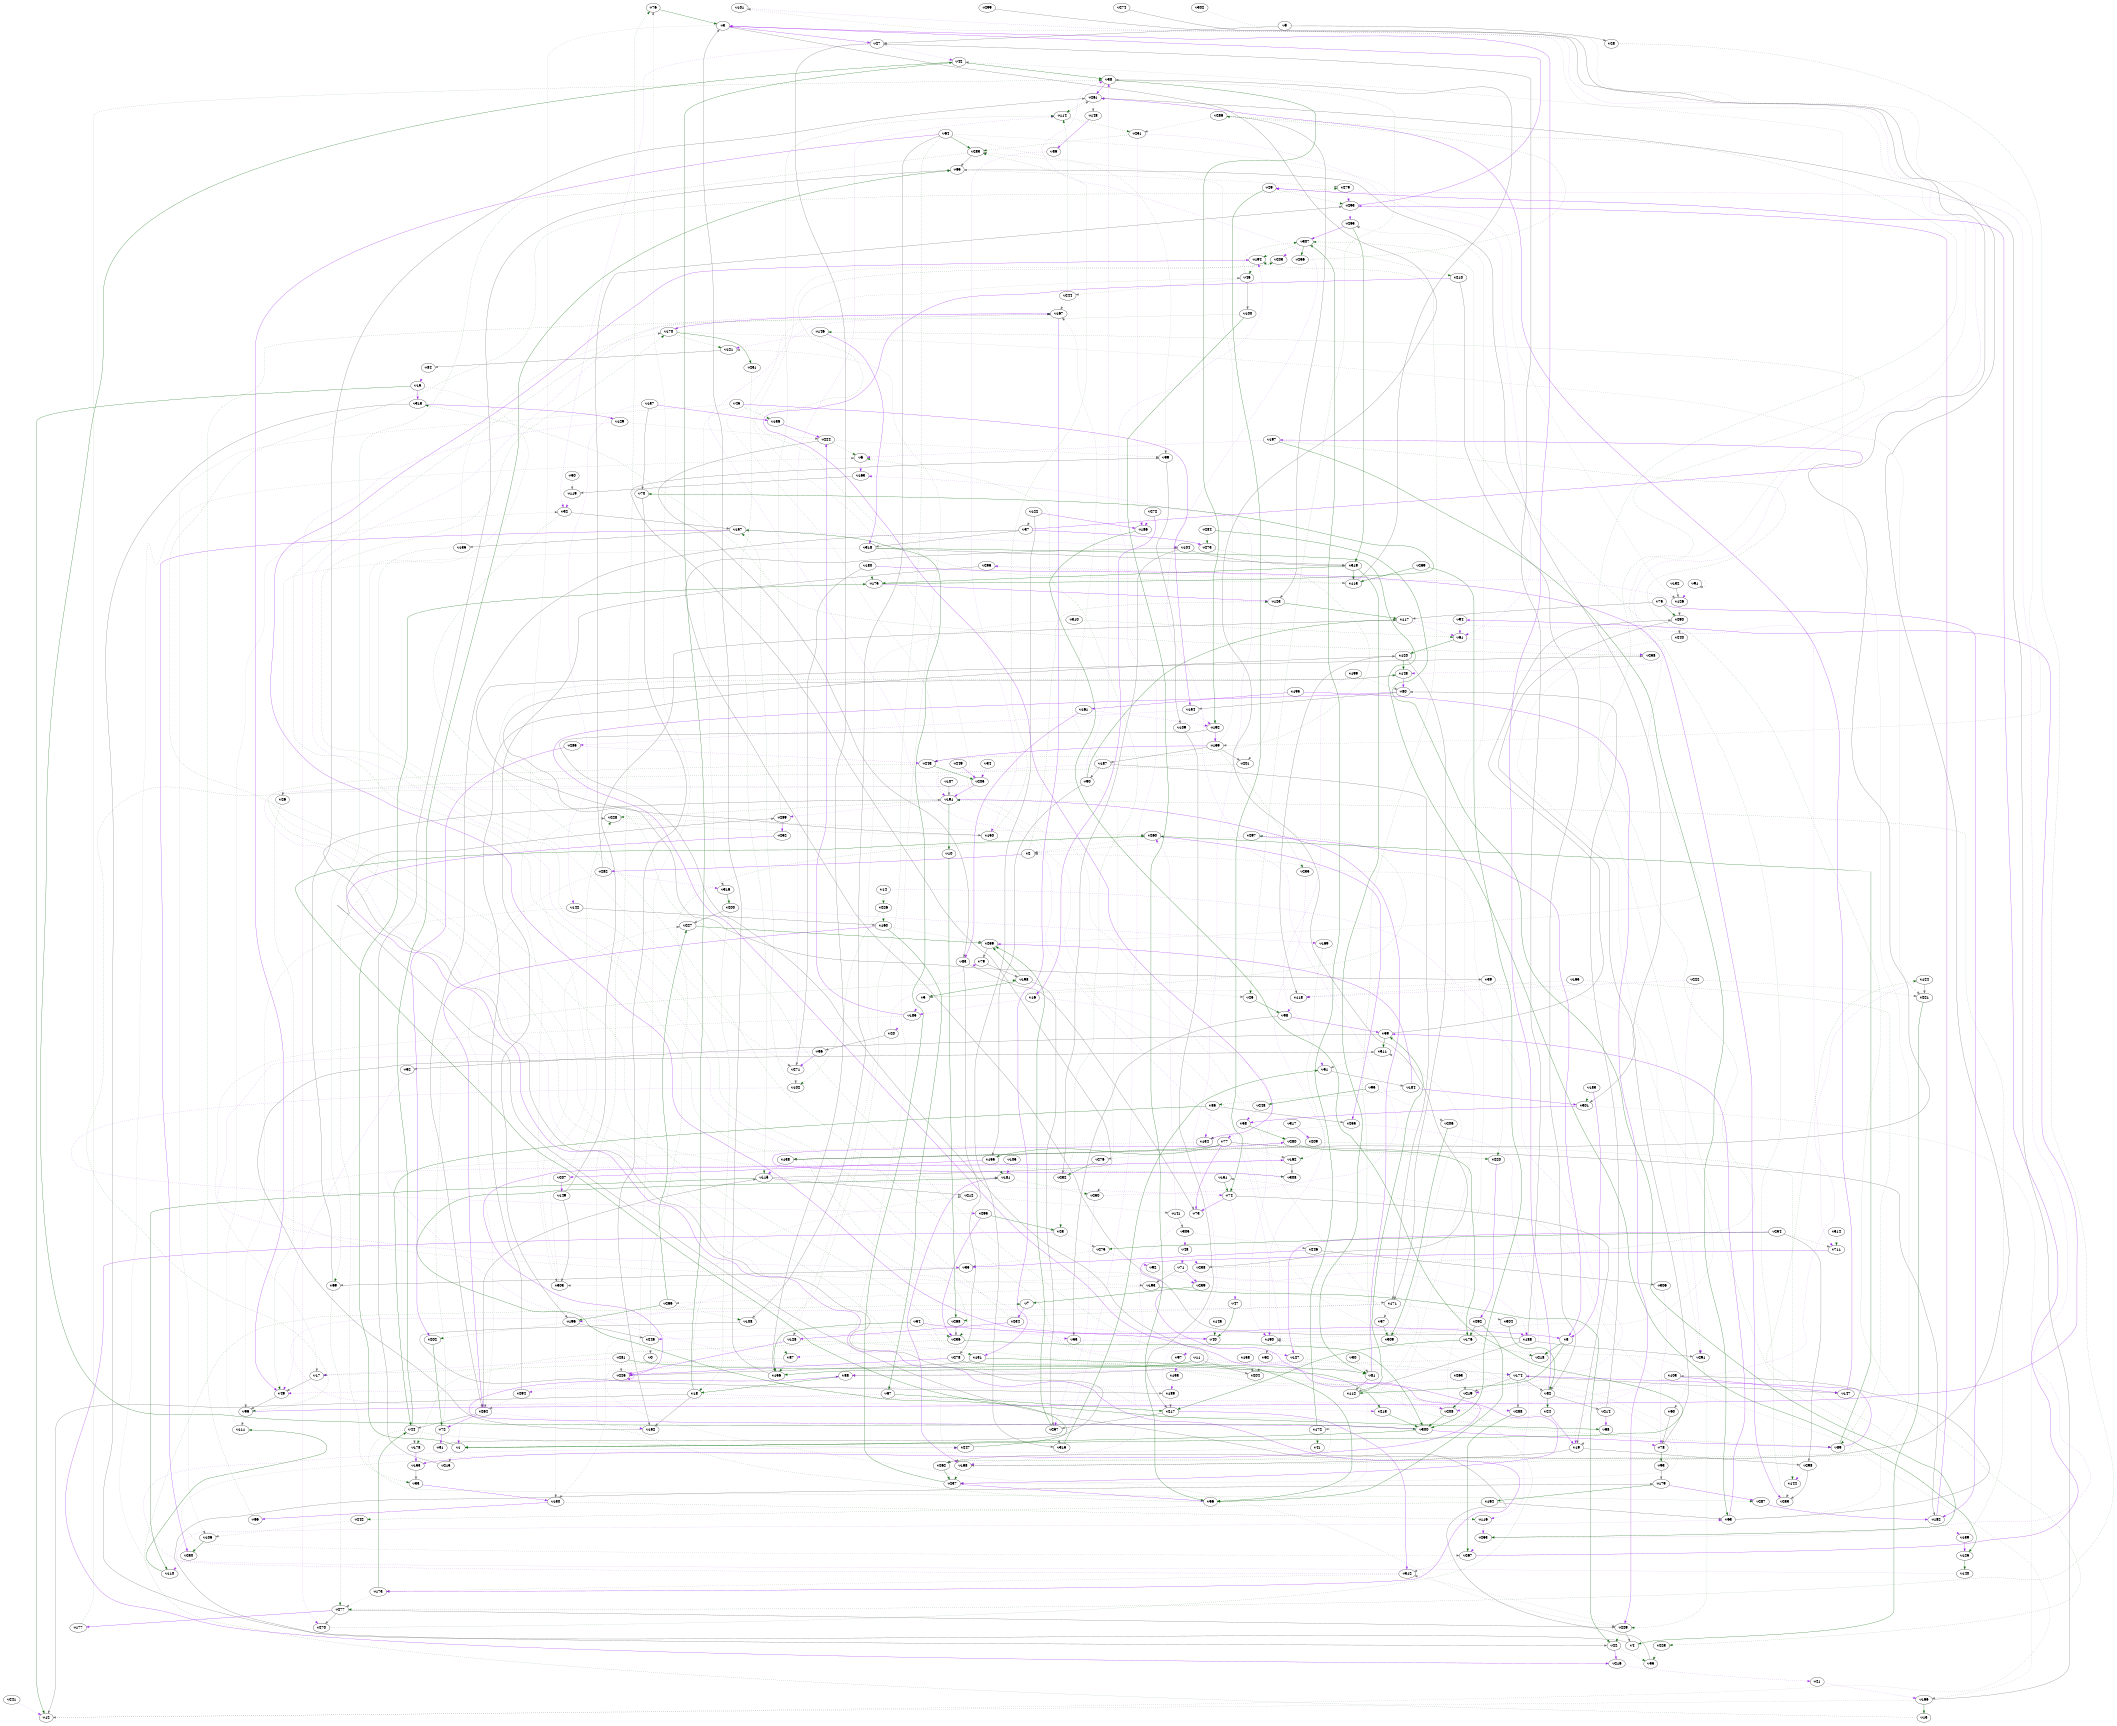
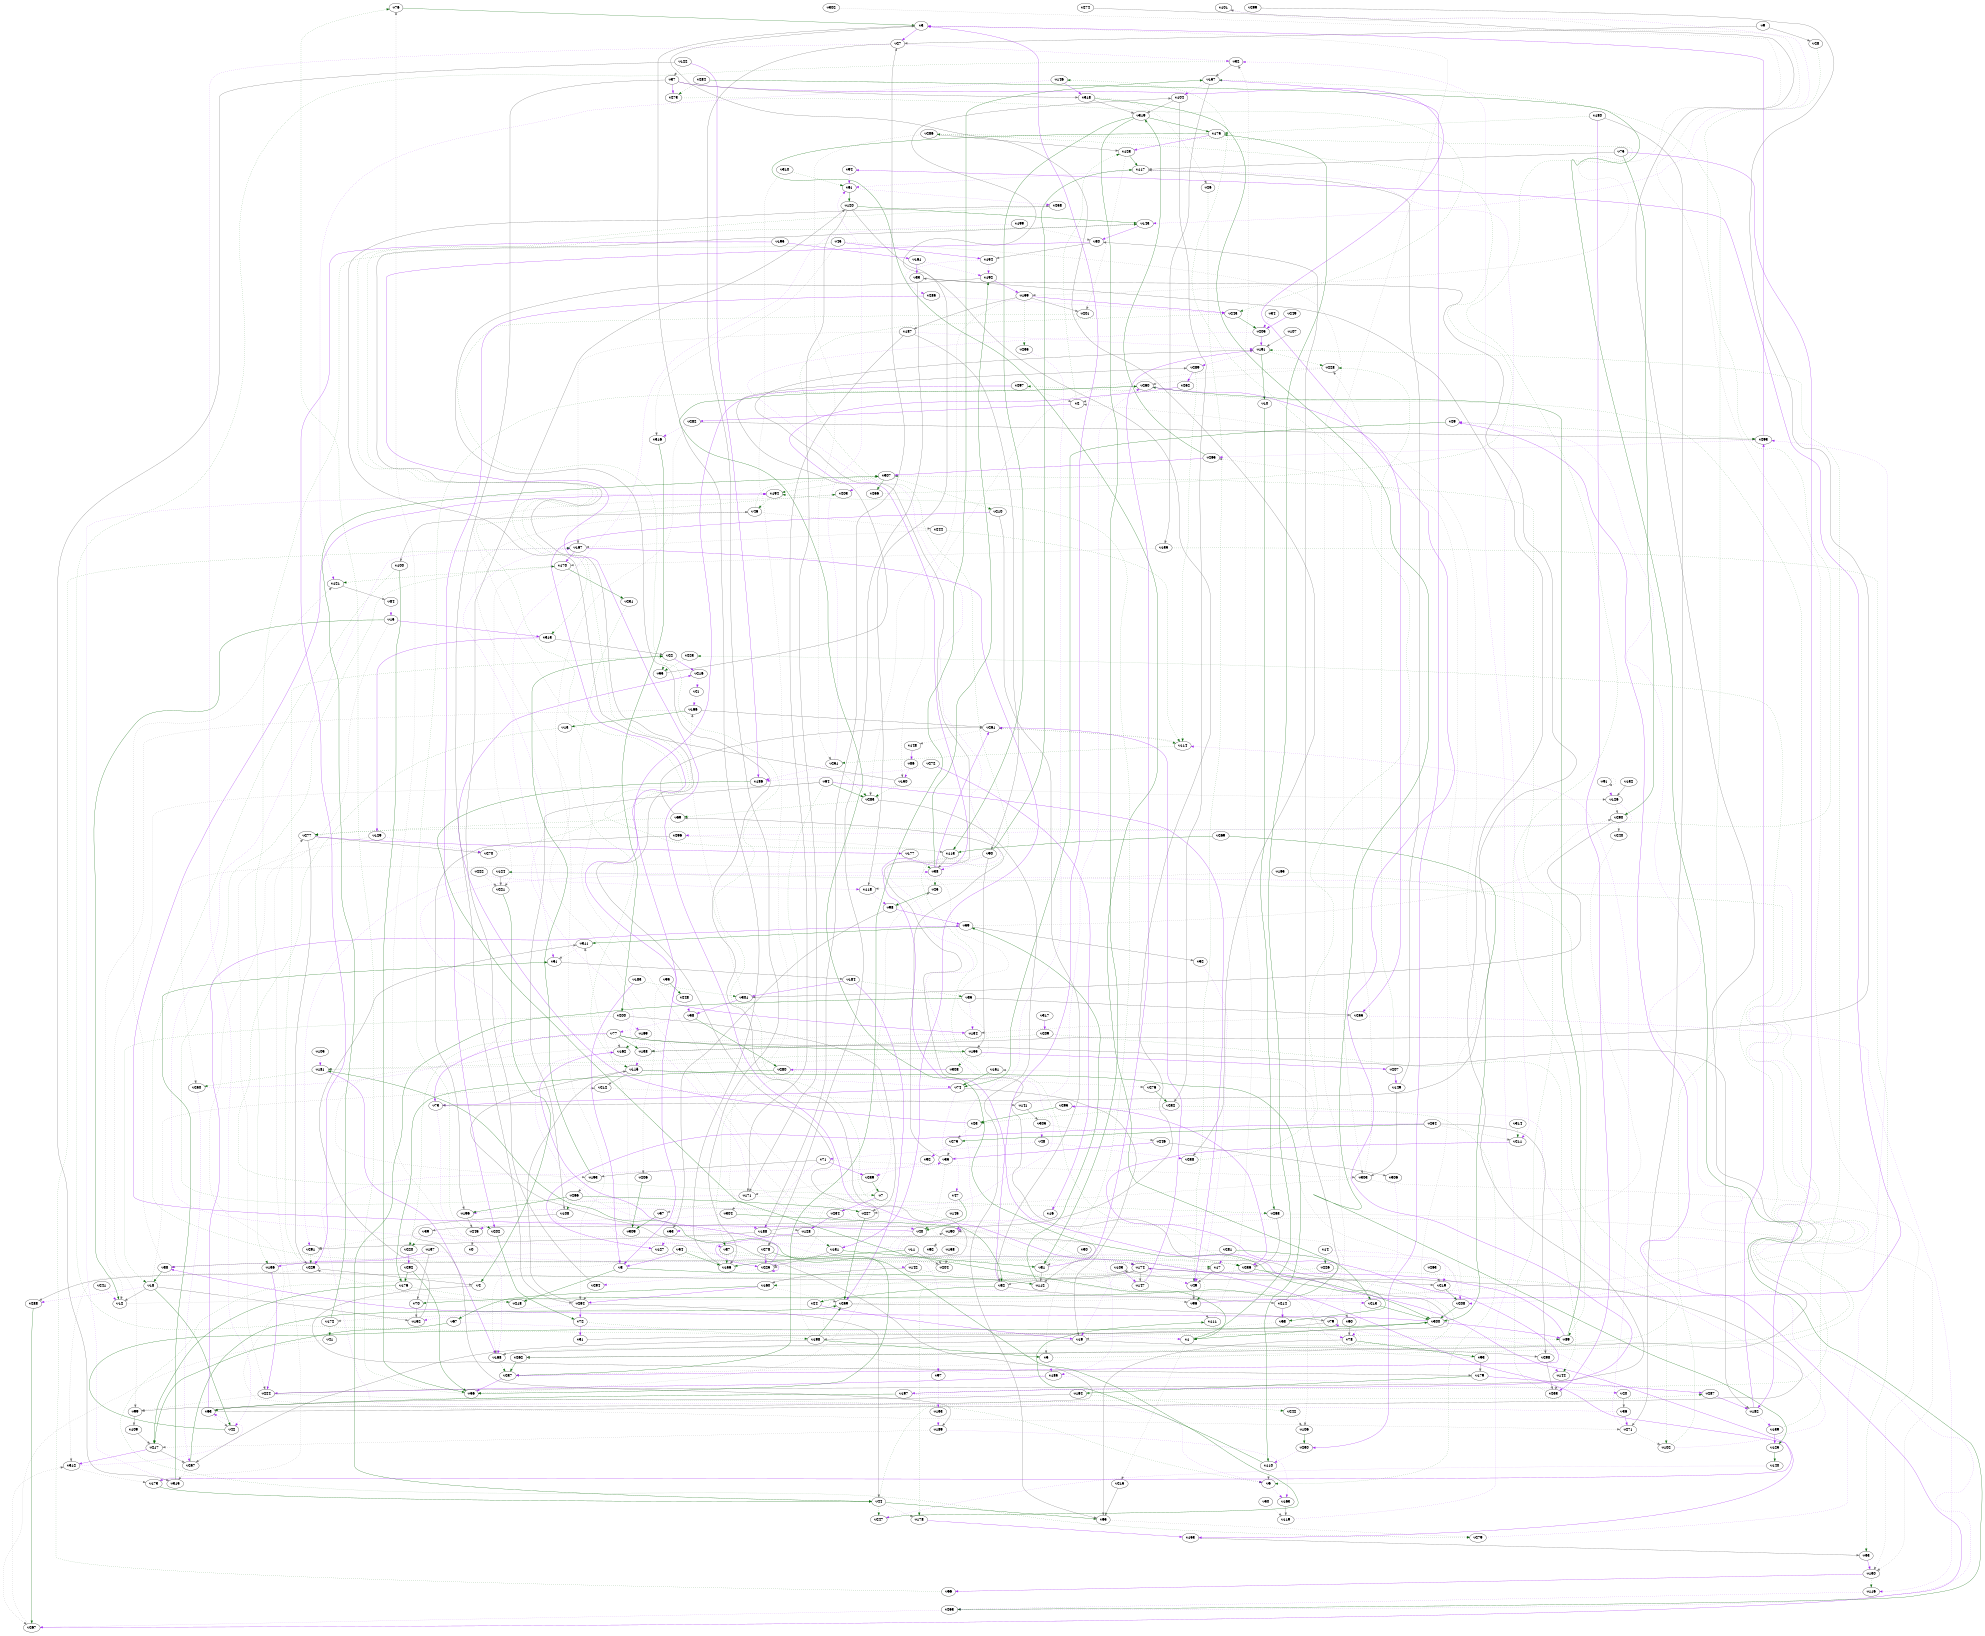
(1033, 71) -> none
(1570, 838) -> (1302, 913)
(1292, 1168) -> none
(1836, 1250) -> (1518, 1142)
